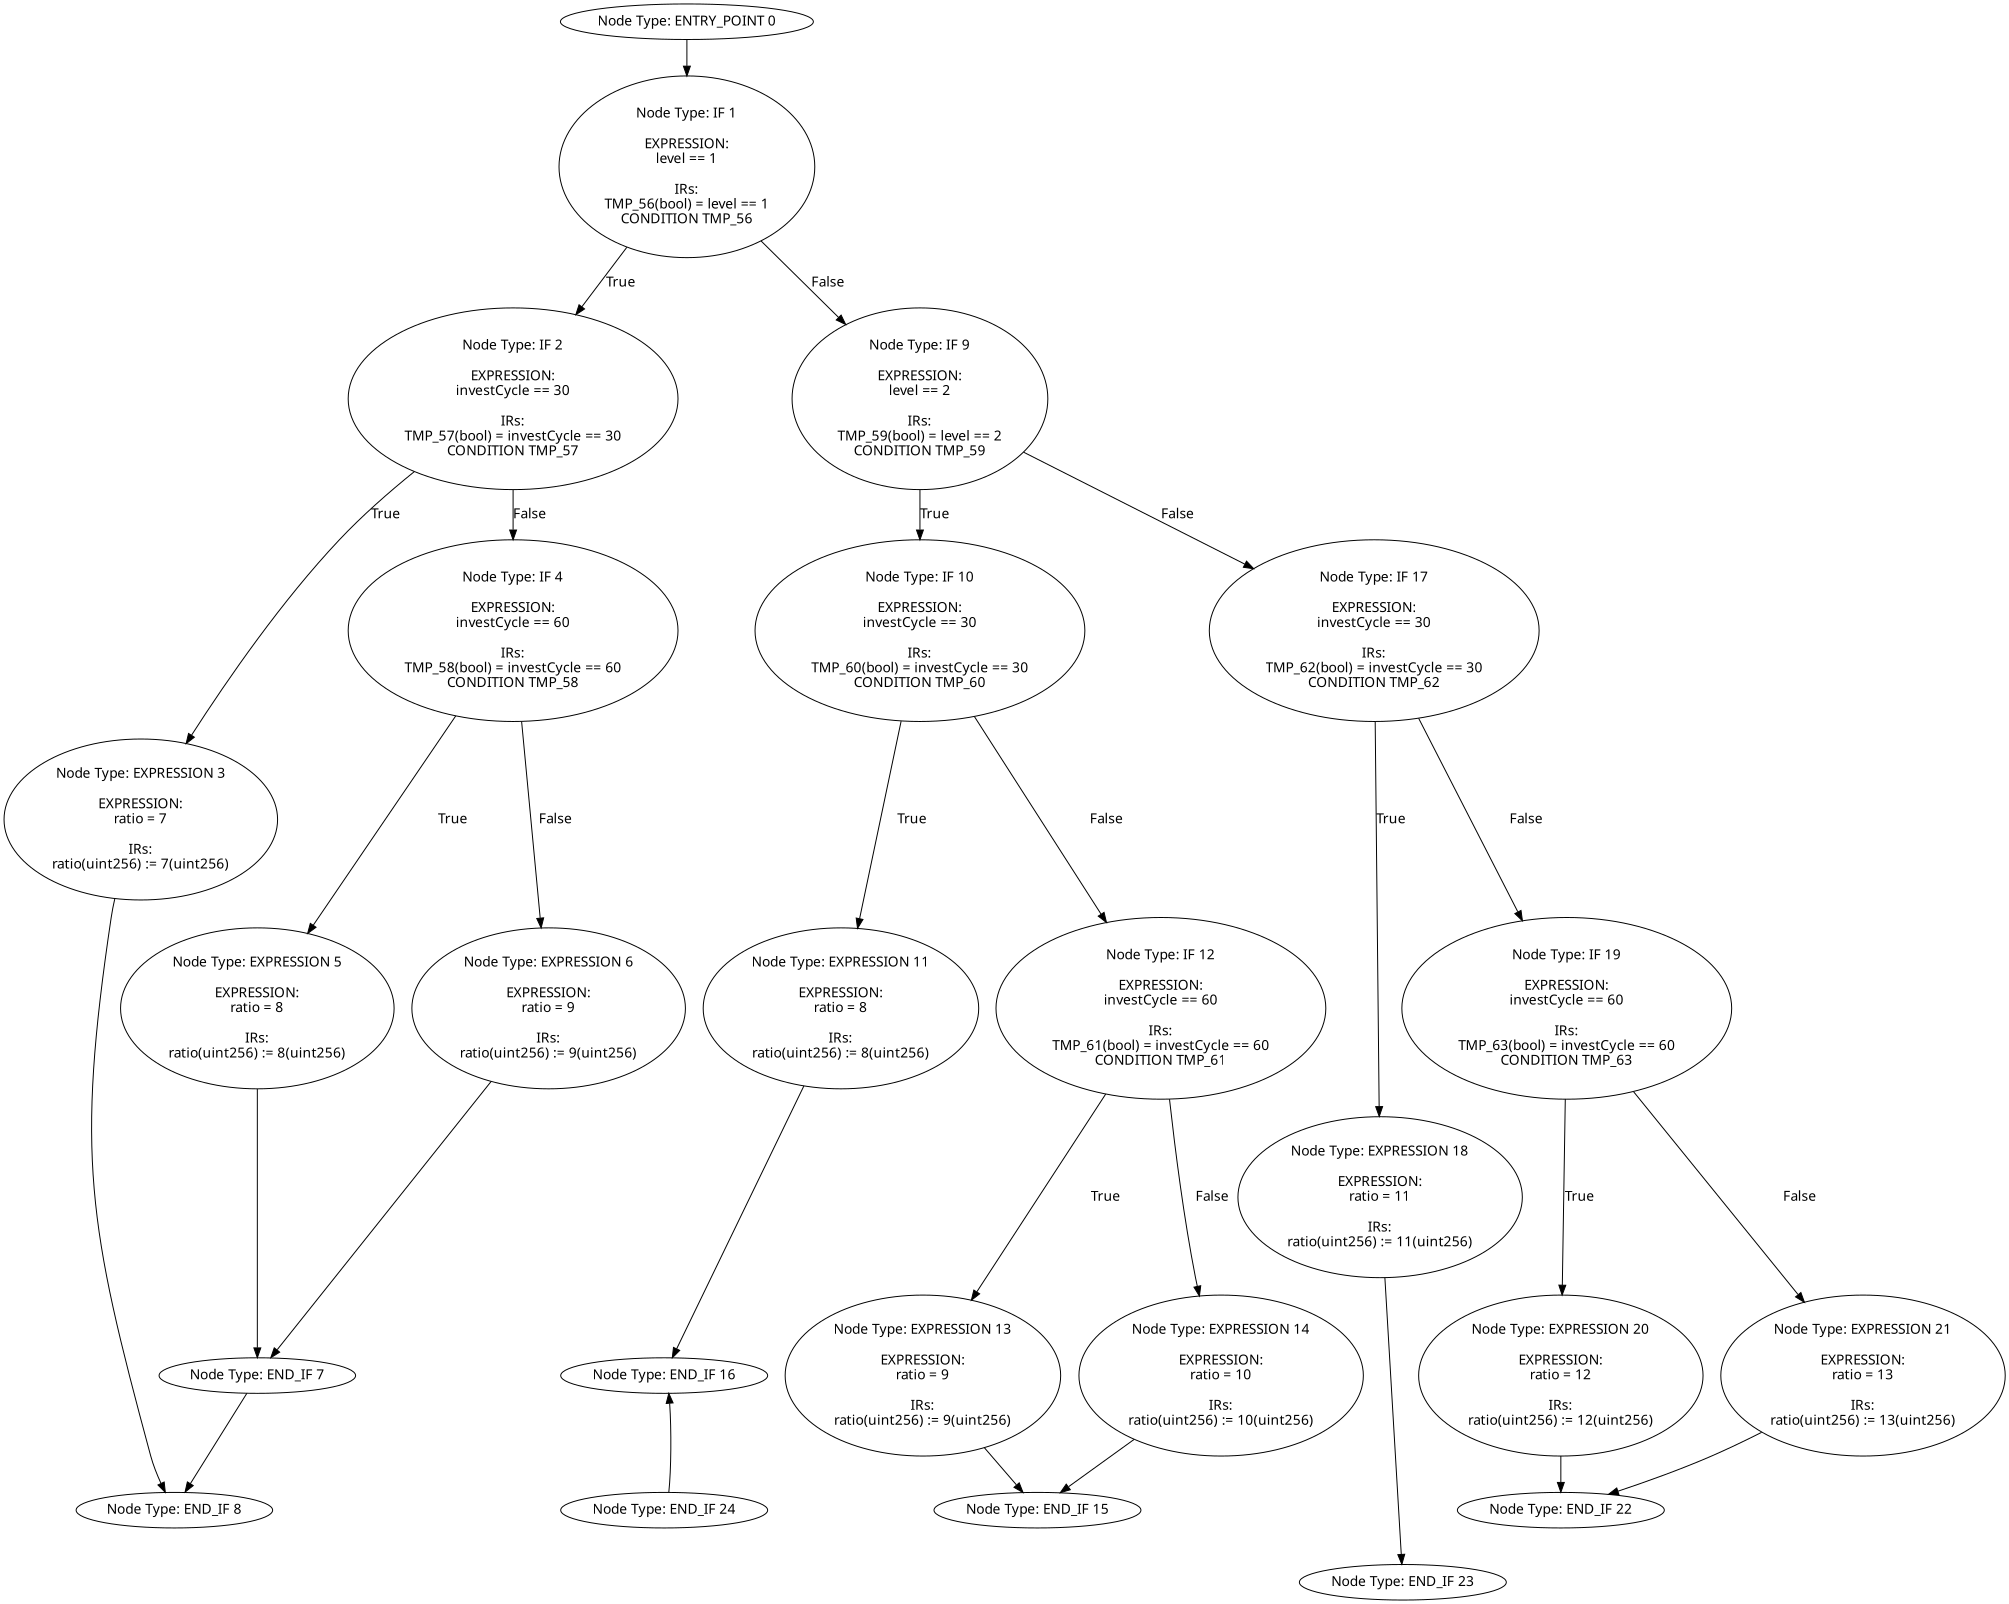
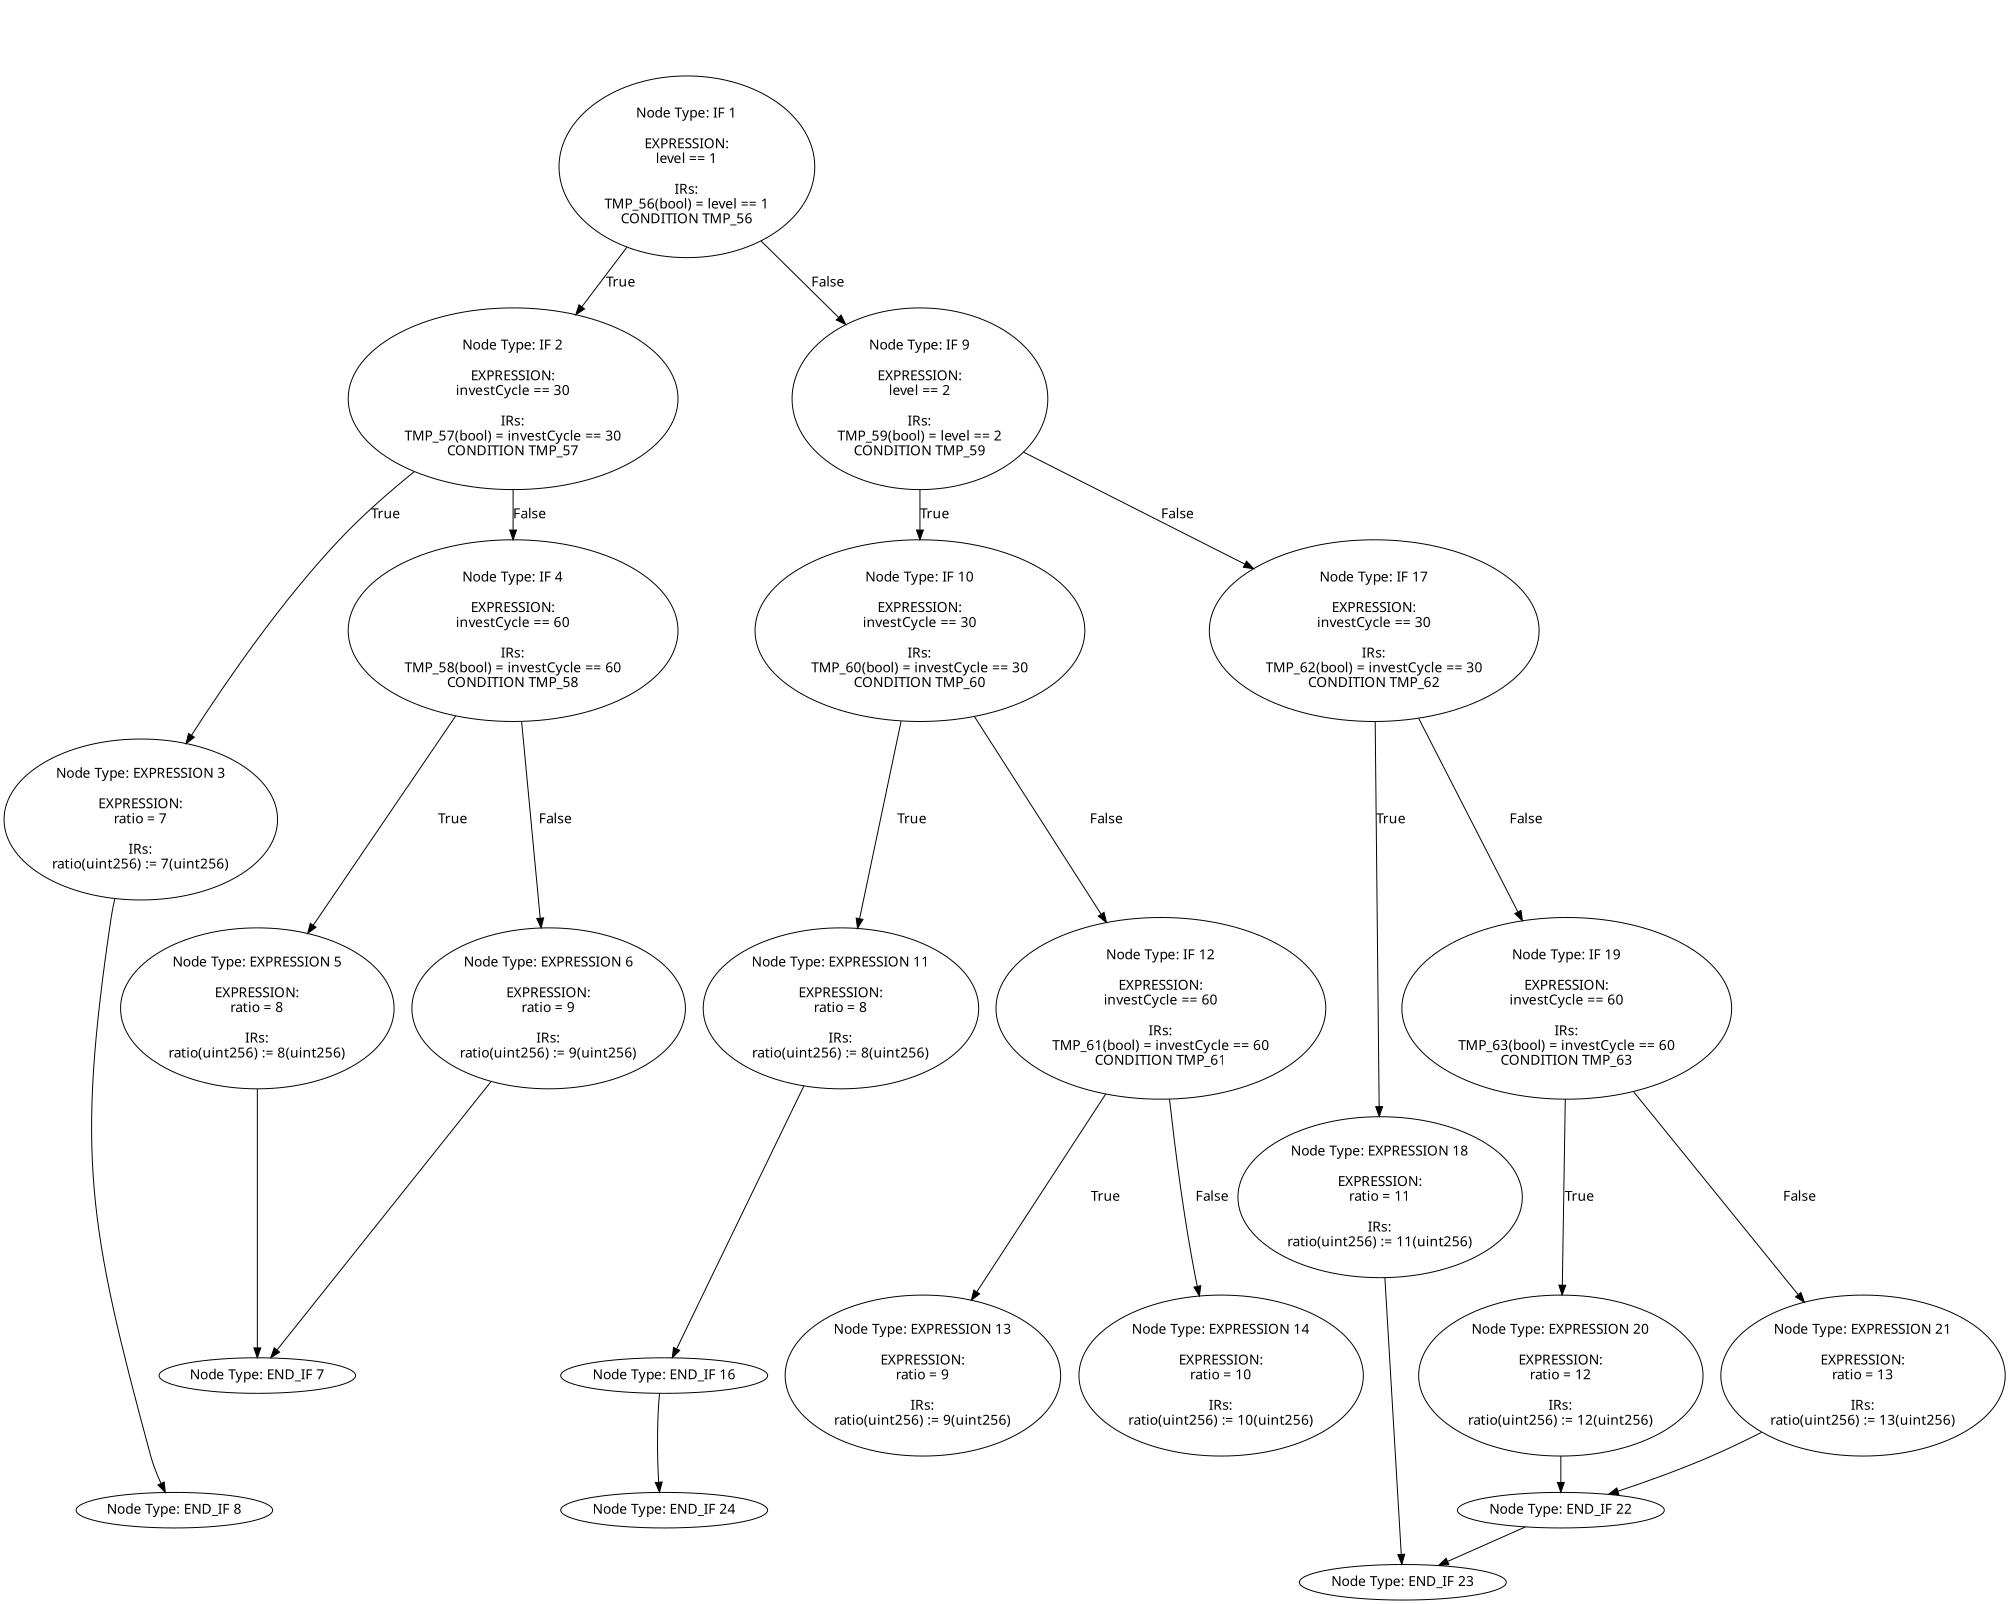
(687, 22) -> none
(219, 1439) -> none
(671, 1448) -> (658, 1438)
(1037, 1510) -> none
none -> (1486, 1544)
